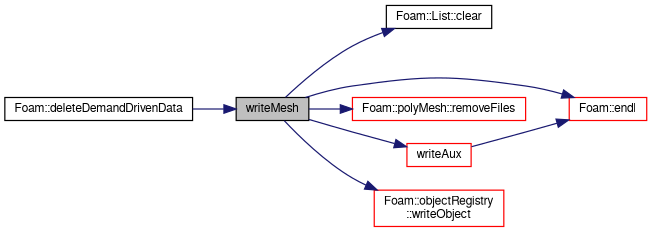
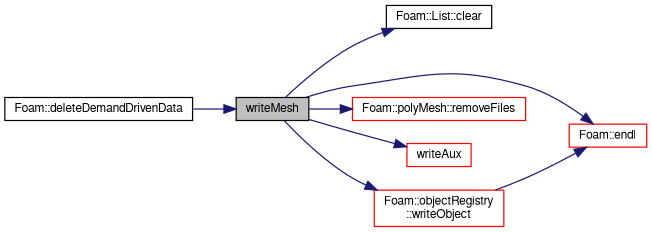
(514, 135) -> (536, 173)
